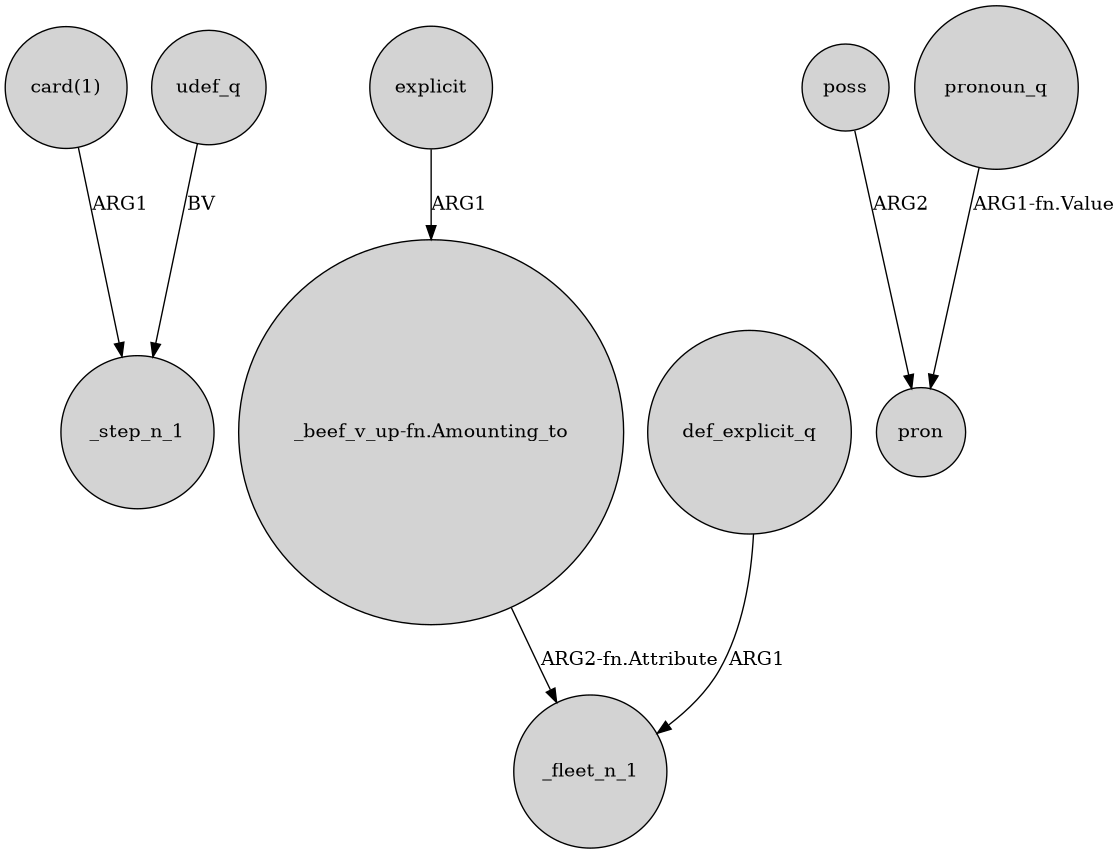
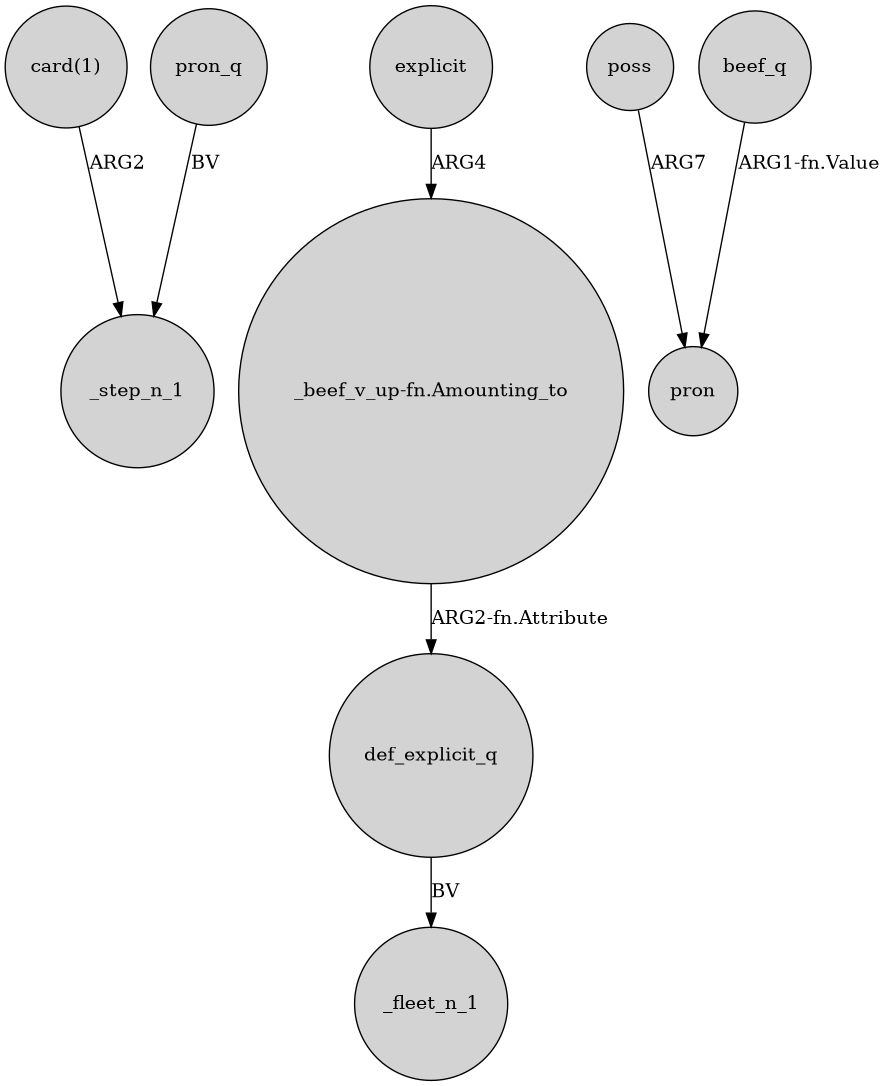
(209, 88) -> (209, 67)
(997, 88) -> (755, 67)
(120, 205) -> (118, 164)
(459, 205) -> (459, 164)
(901, 205) -> (679, 164)
(531, 649) -> (431, 612)
(757, 660) -> (446, 892)
